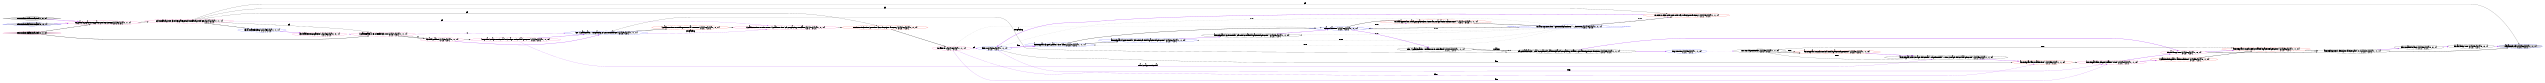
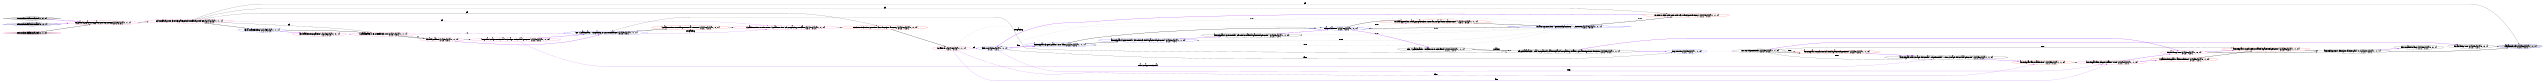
(205, 39) -> (325, 31)
(2496, 46) -> (2496, 46)
(2445, 47) -> (2113, 42)
(1505, 62) -> (1339, 58)
